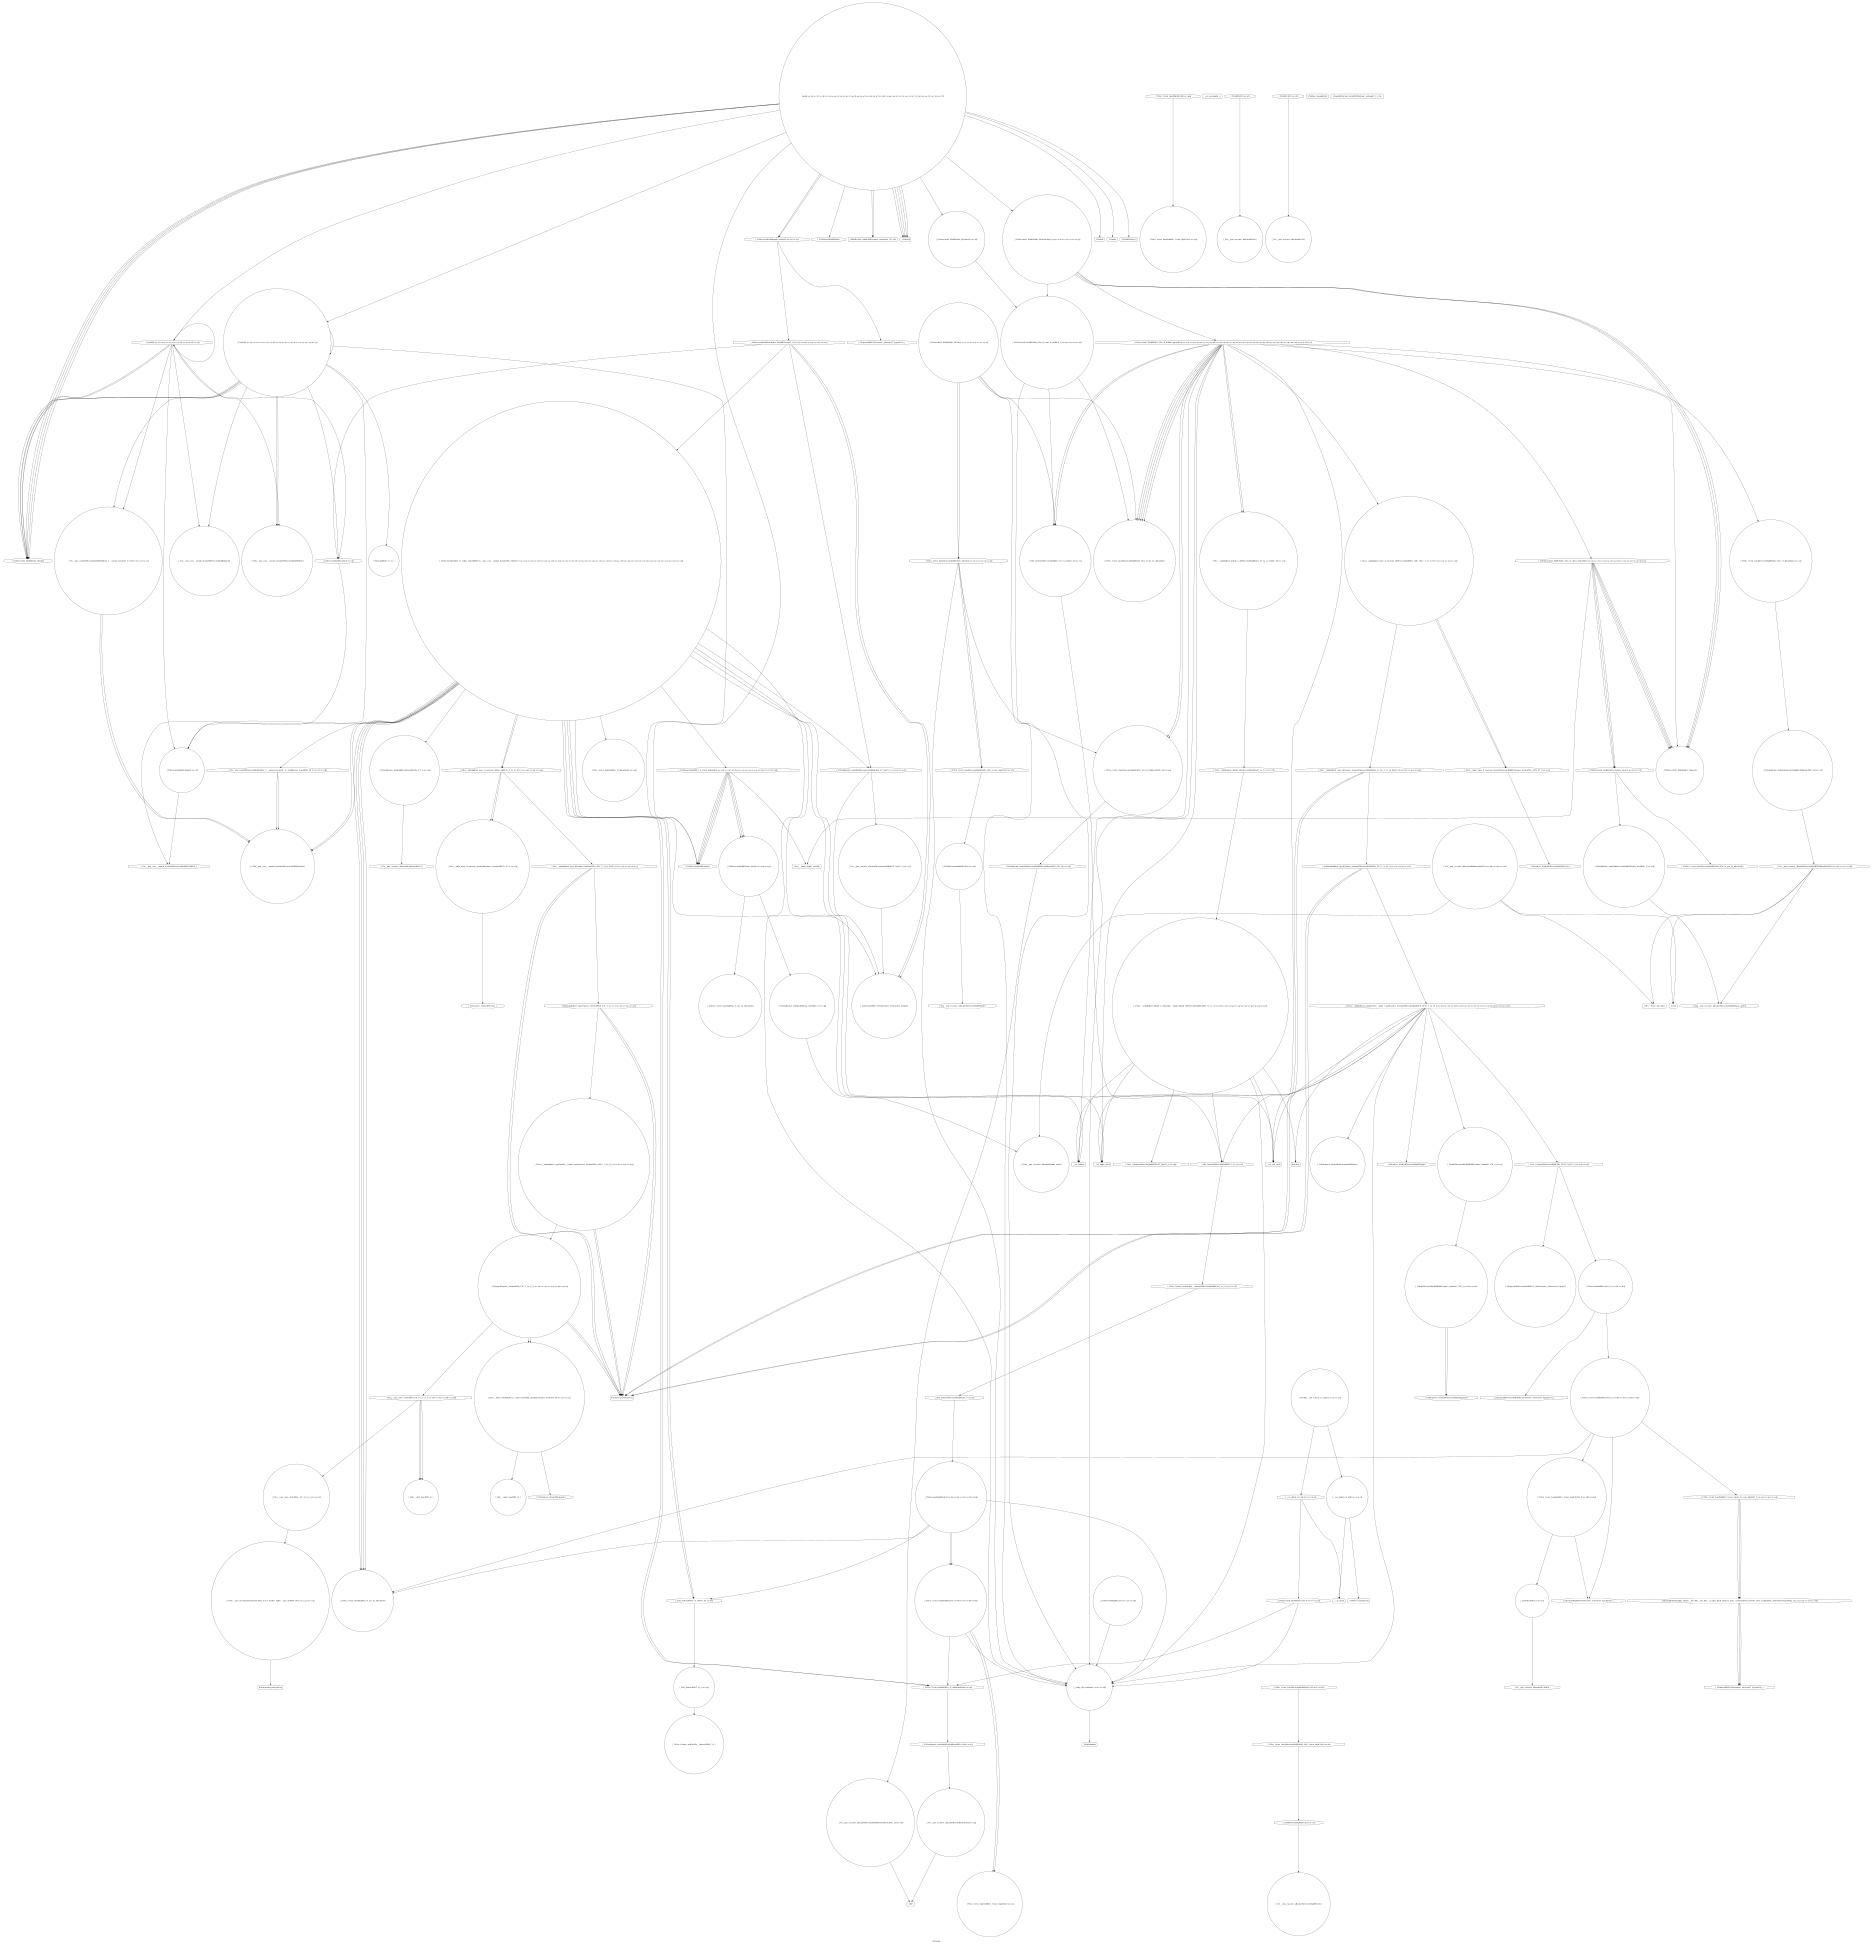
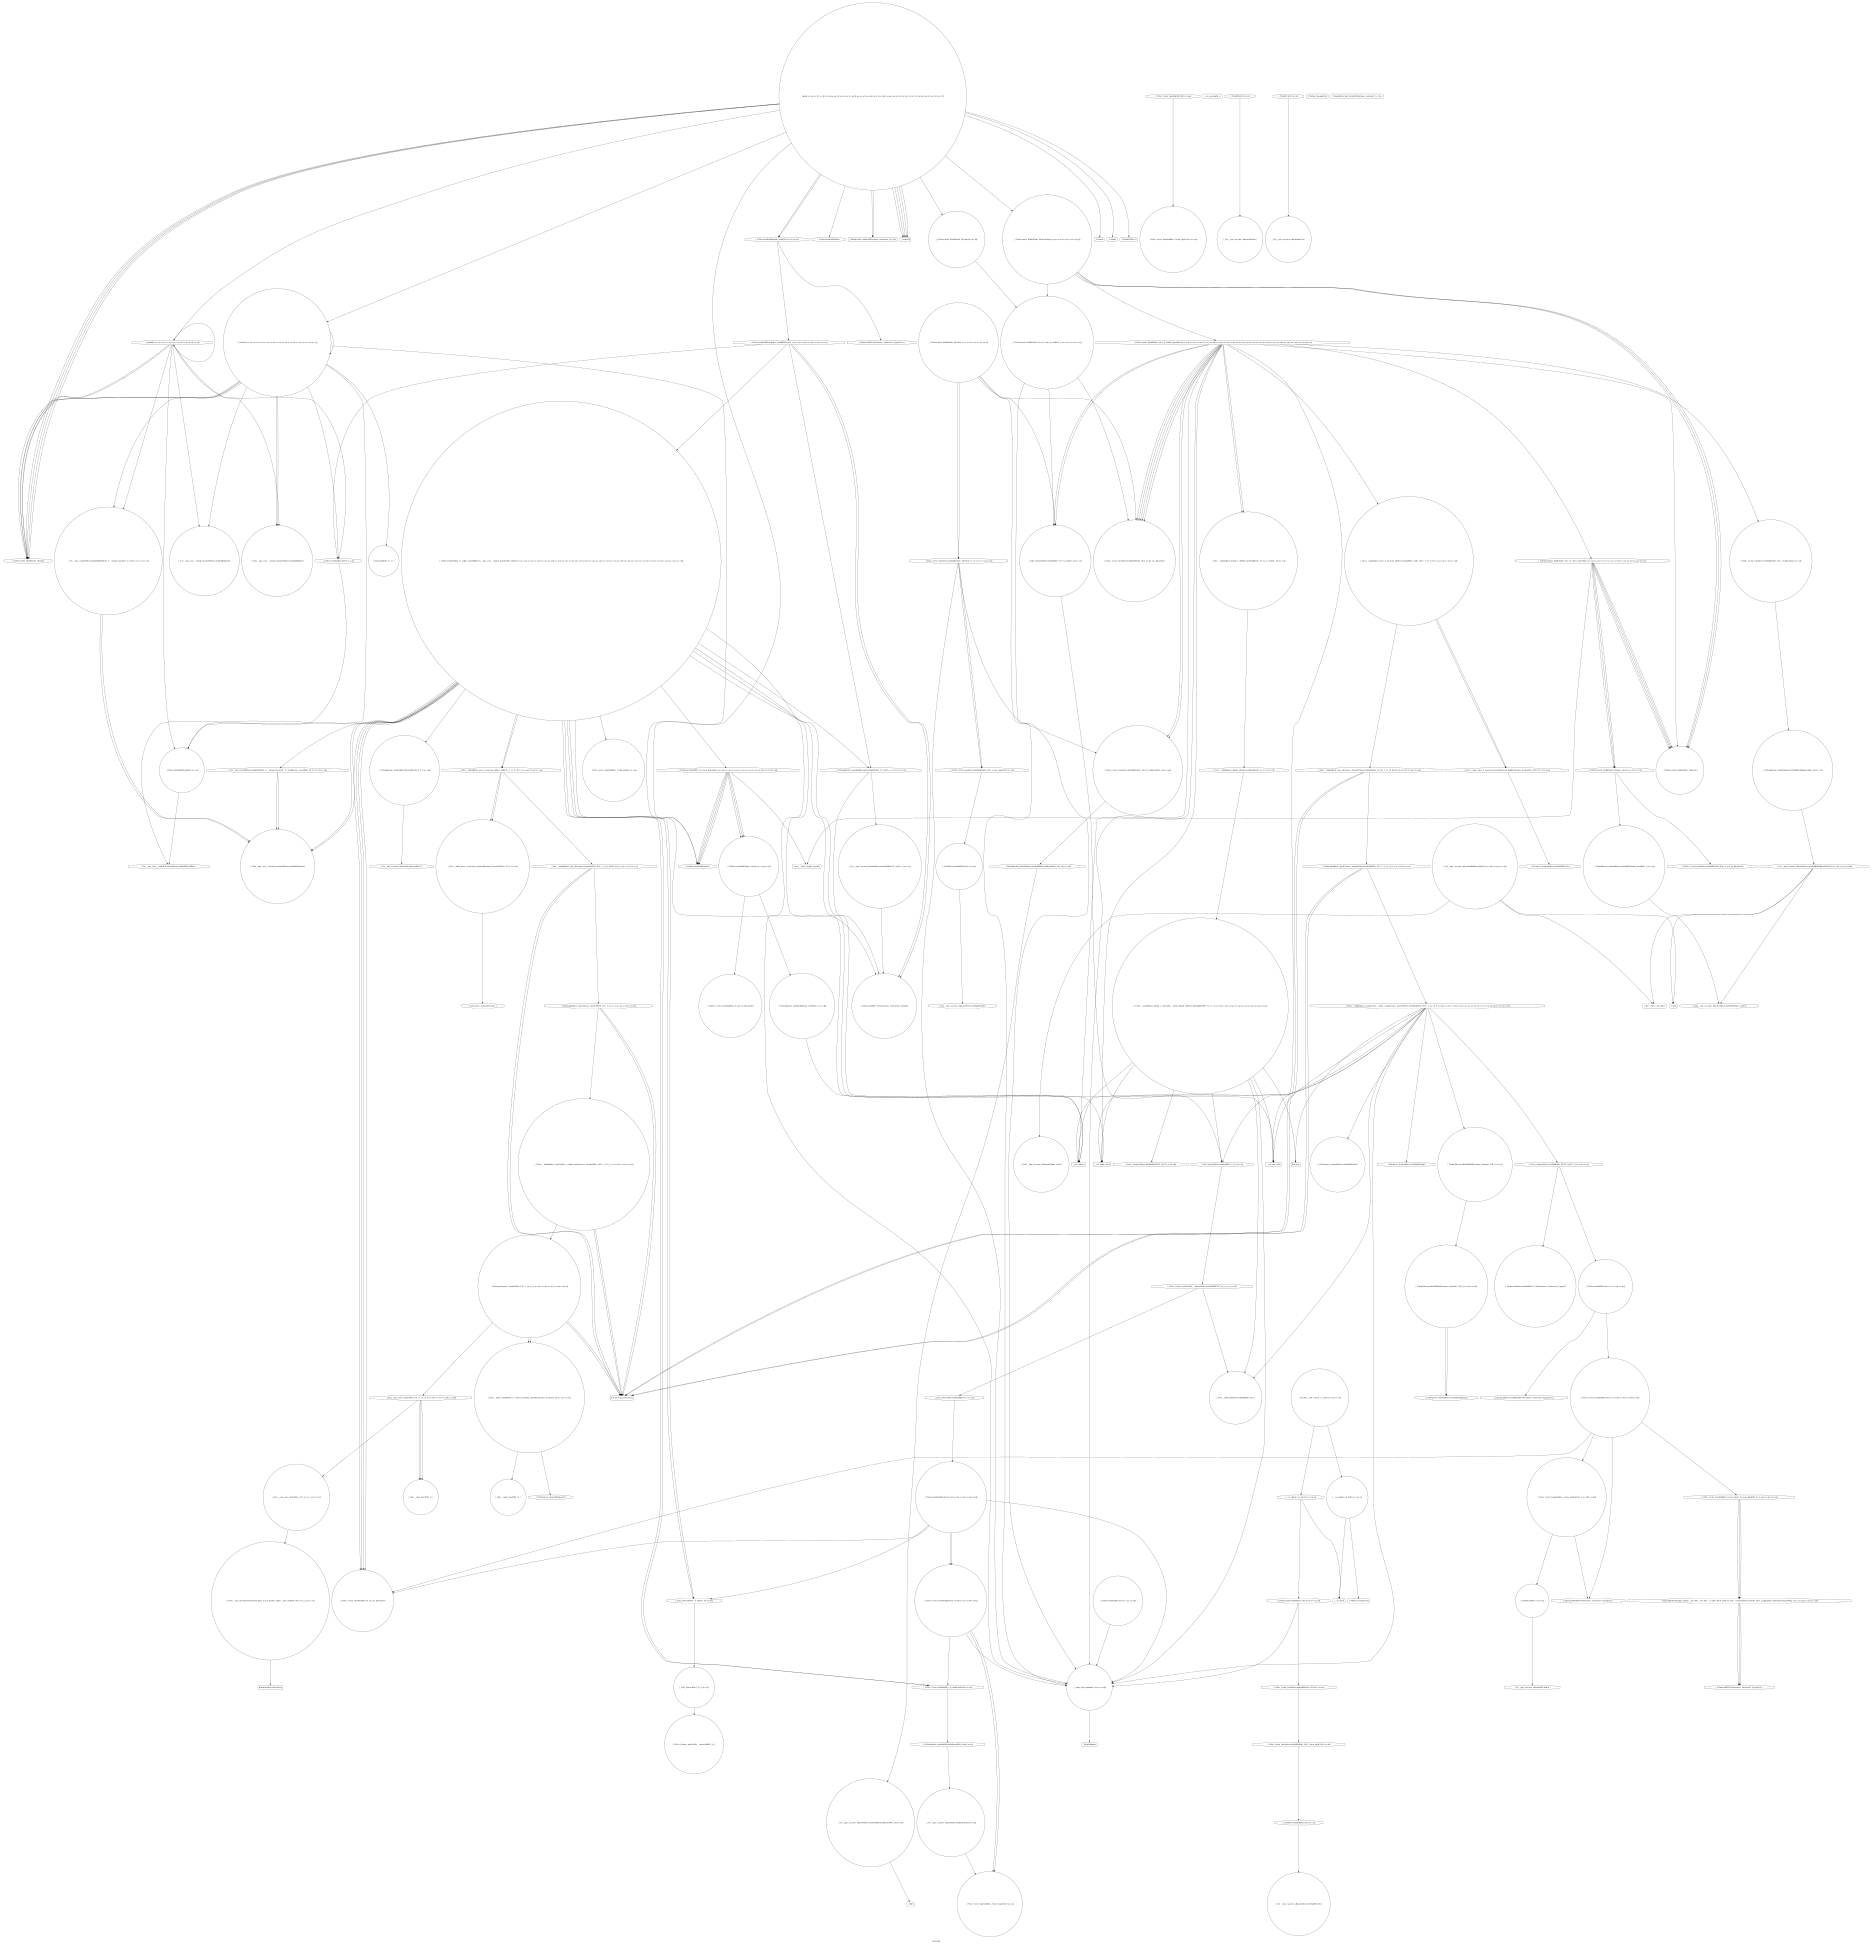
(898, 1103) -> (954, 1096)
none -> (1236, 1398)
(1131, 1662) -> (1299, 1643)
(924, 1877) -> (970, 1863)
